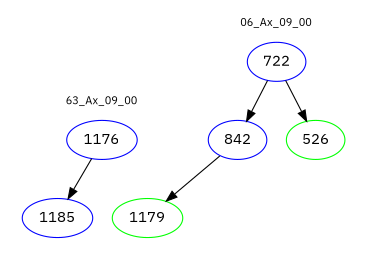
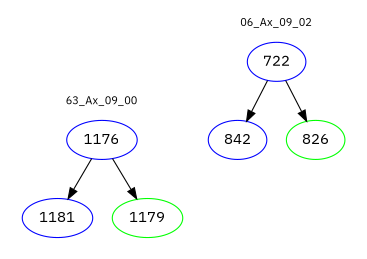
(277, 23) -> (277, 23)
(316, 140) -> (316, 140)
(197, 175) -> (122, 174)
(57, 218) -> (57, 218)
